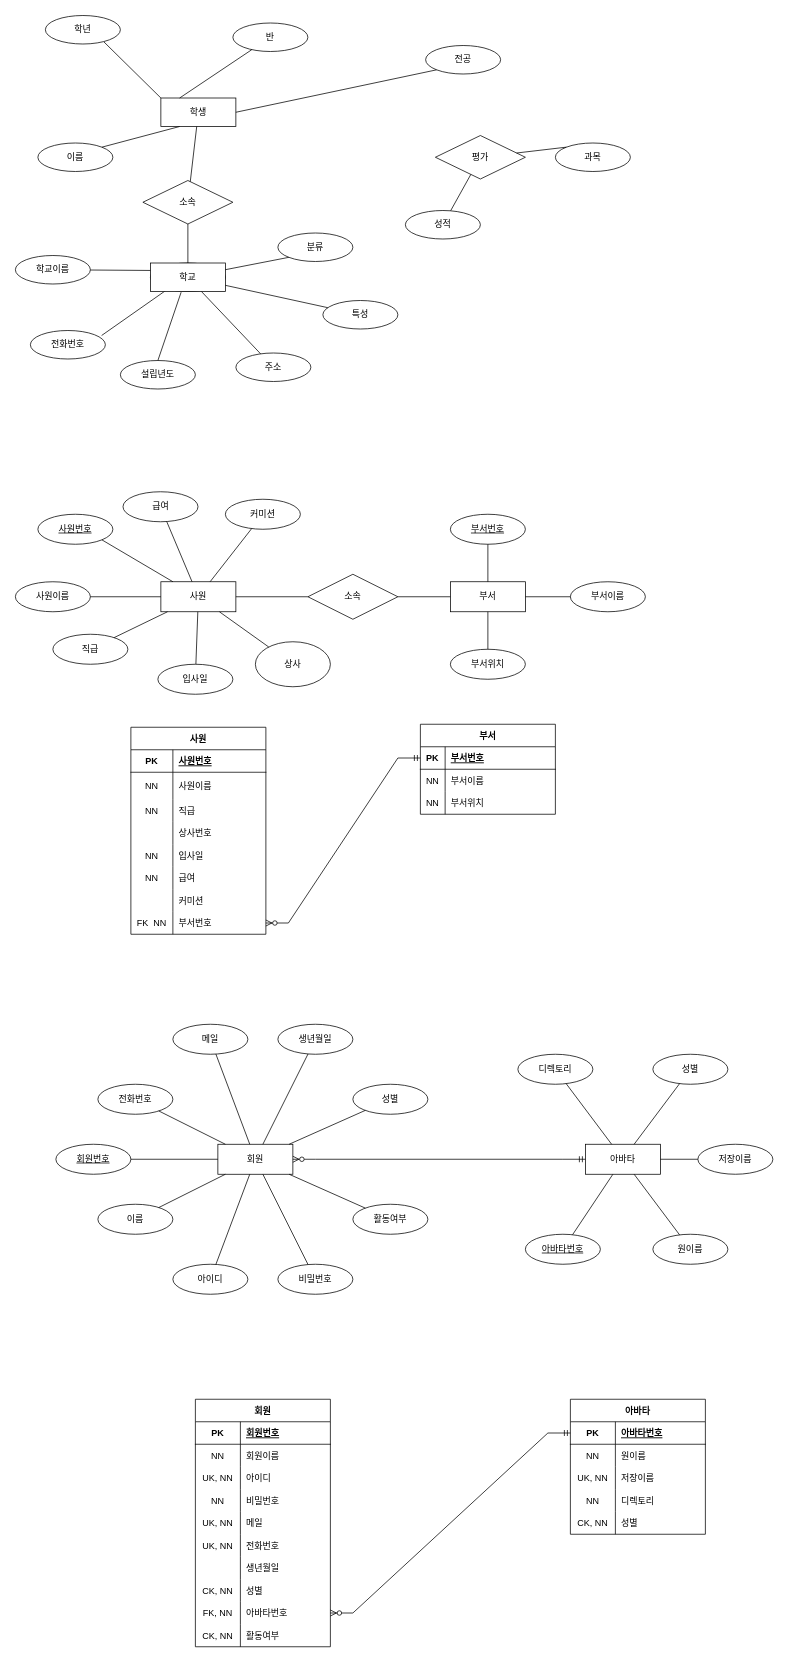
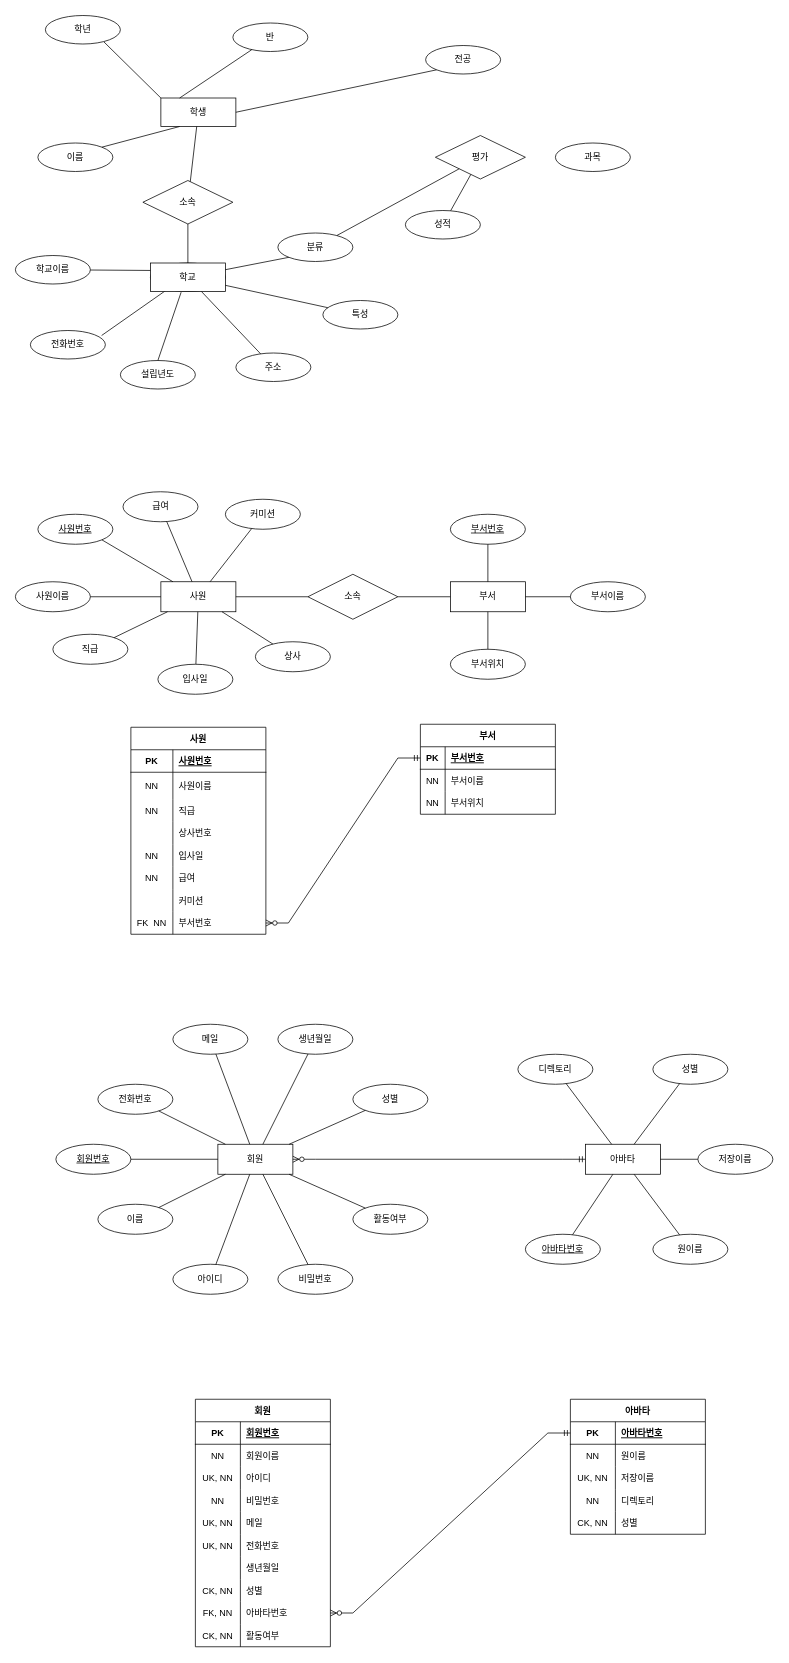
(541, 150) -> (398, 202)
(293, 664) -> (293, 657)
